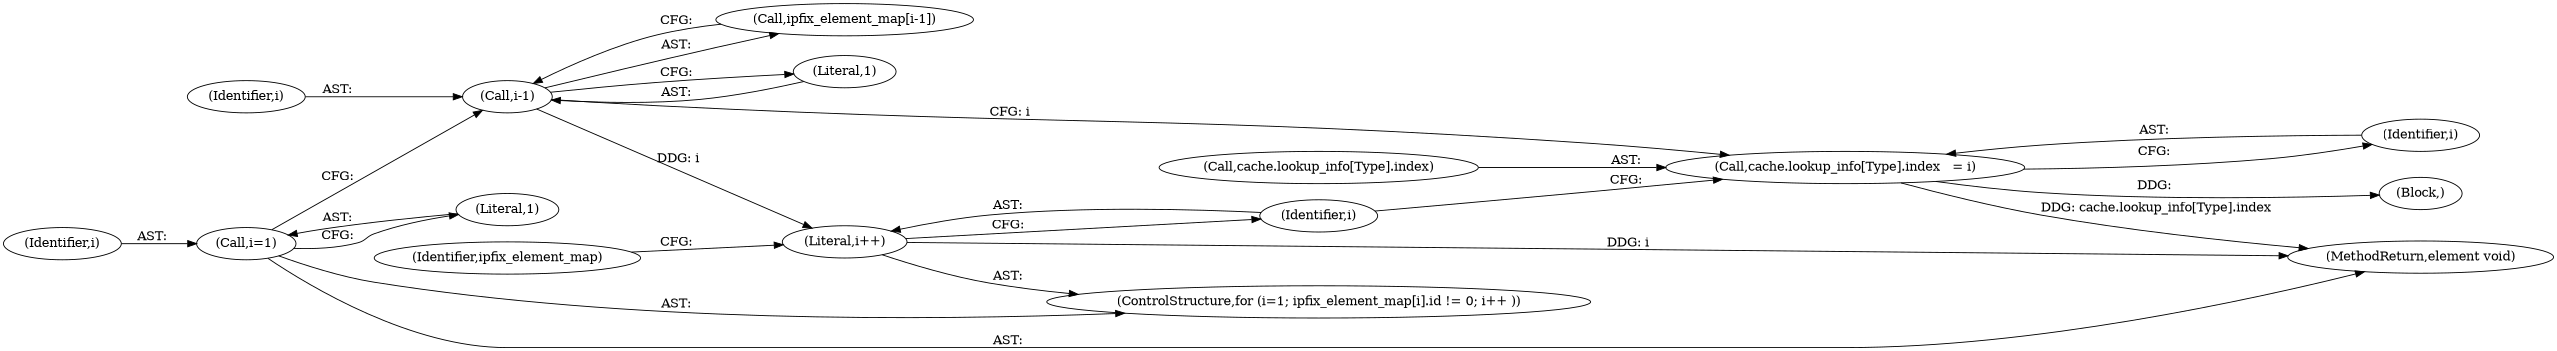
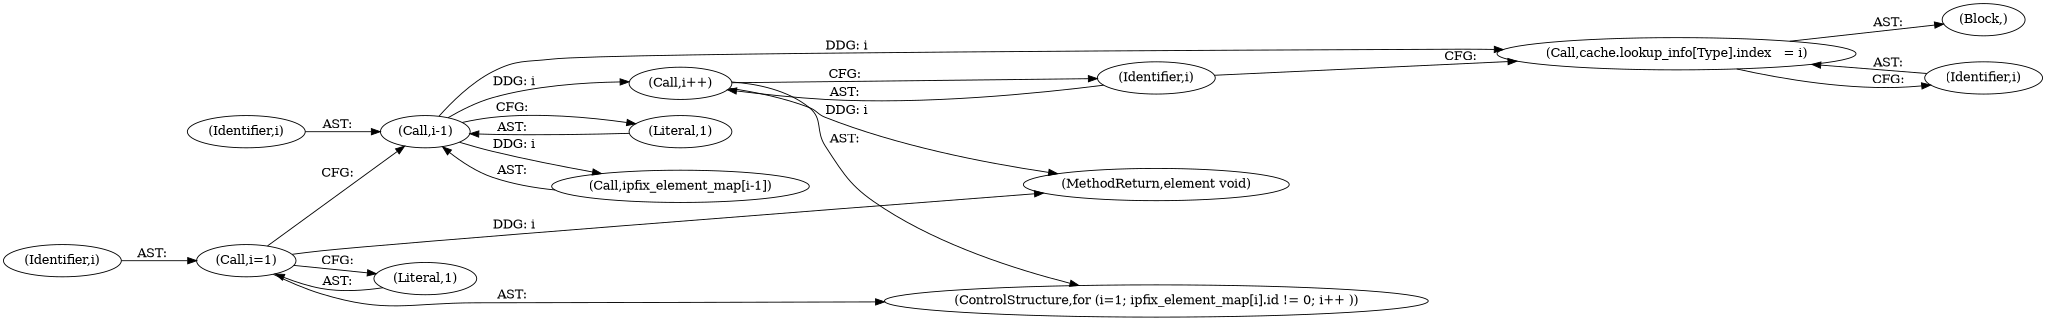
(678, 21) -> (514, 171)
(678, 45) -> (514, 145)
(1010, 112) -> (847, 46)
(1319, 168) -> none
(2156, 186) -> (1890, 23)
(2099, 224) -> none
(845, 242) -> (680, 83)
(507, 258) -> none
(1010, 341) -> (514, 225)
